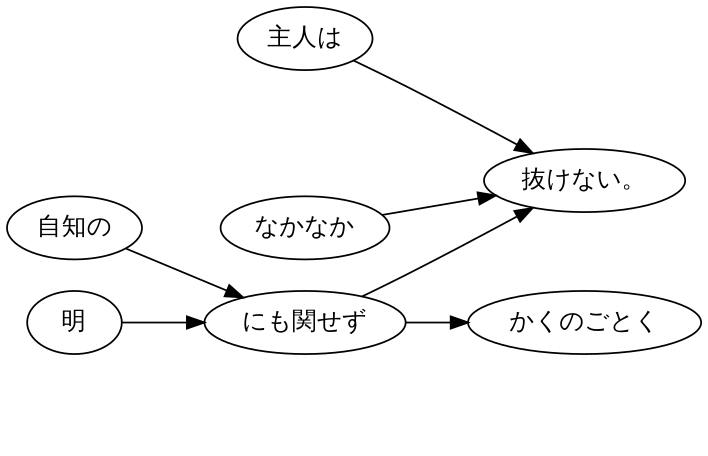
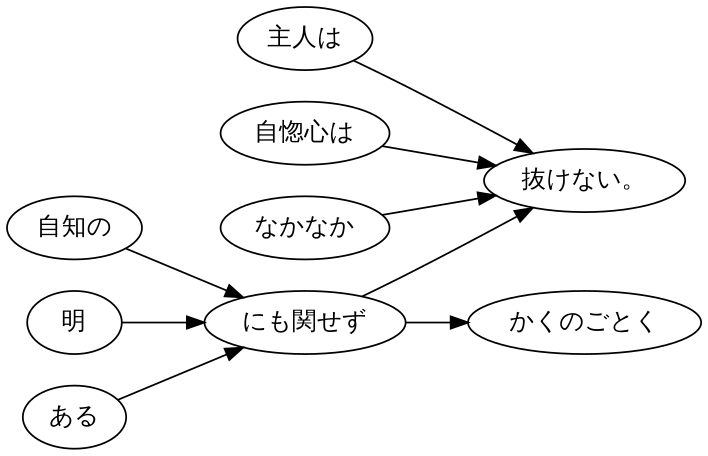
none -> (305, 133)
none -> (74, 417)
